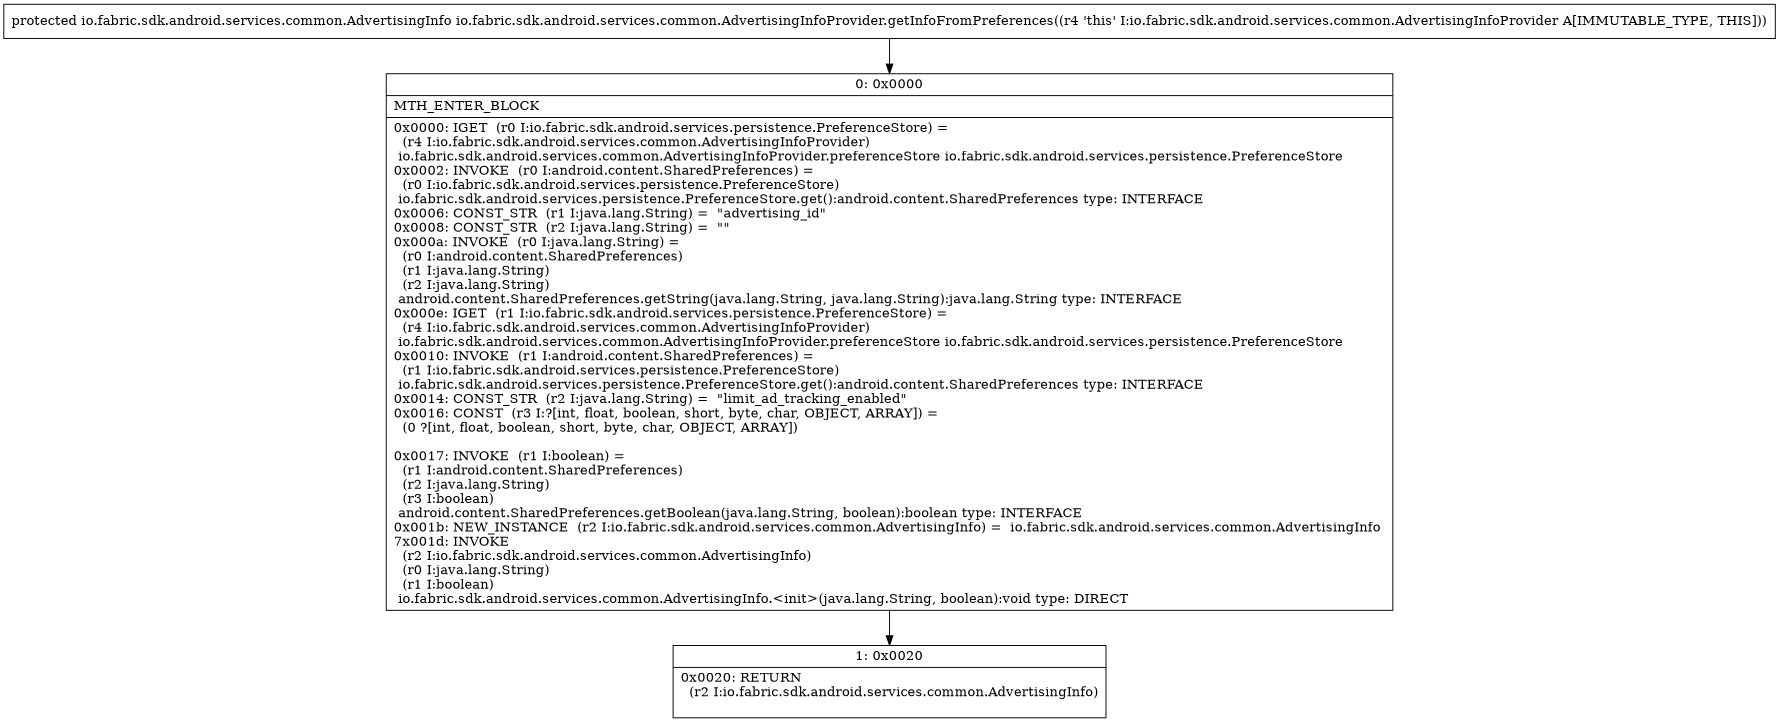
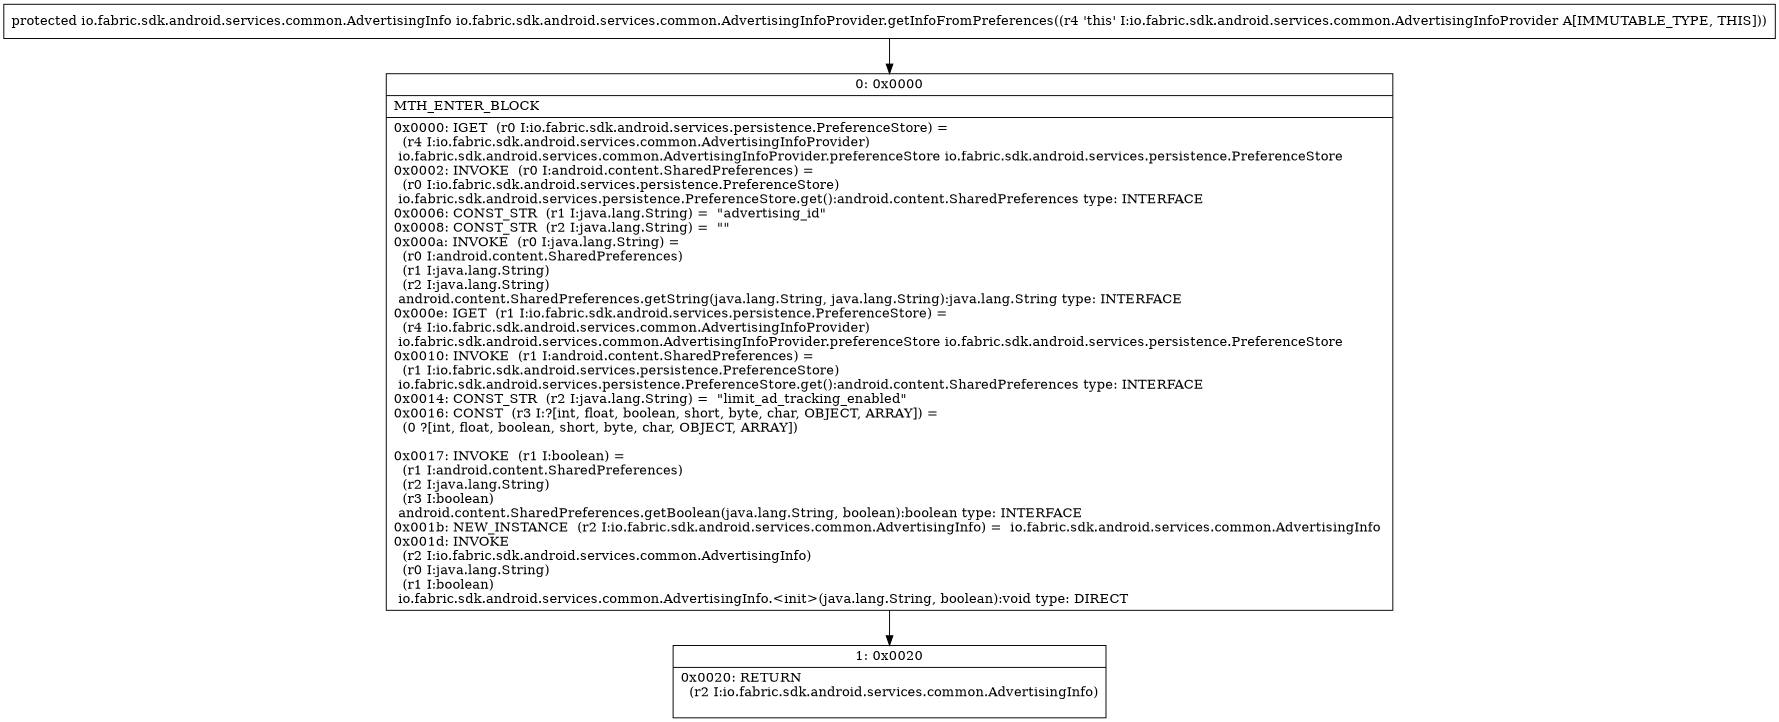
(456, 542) -> (456, 542)
